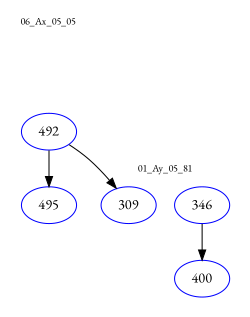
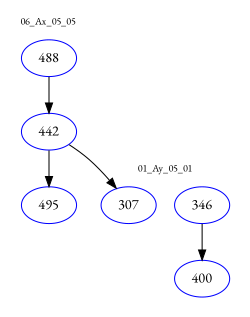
none -> (49, 58)
(49, 132) -> (49, 132)
(165, 169) -> (165, 169)
(129, 205) -> (129, 205)
